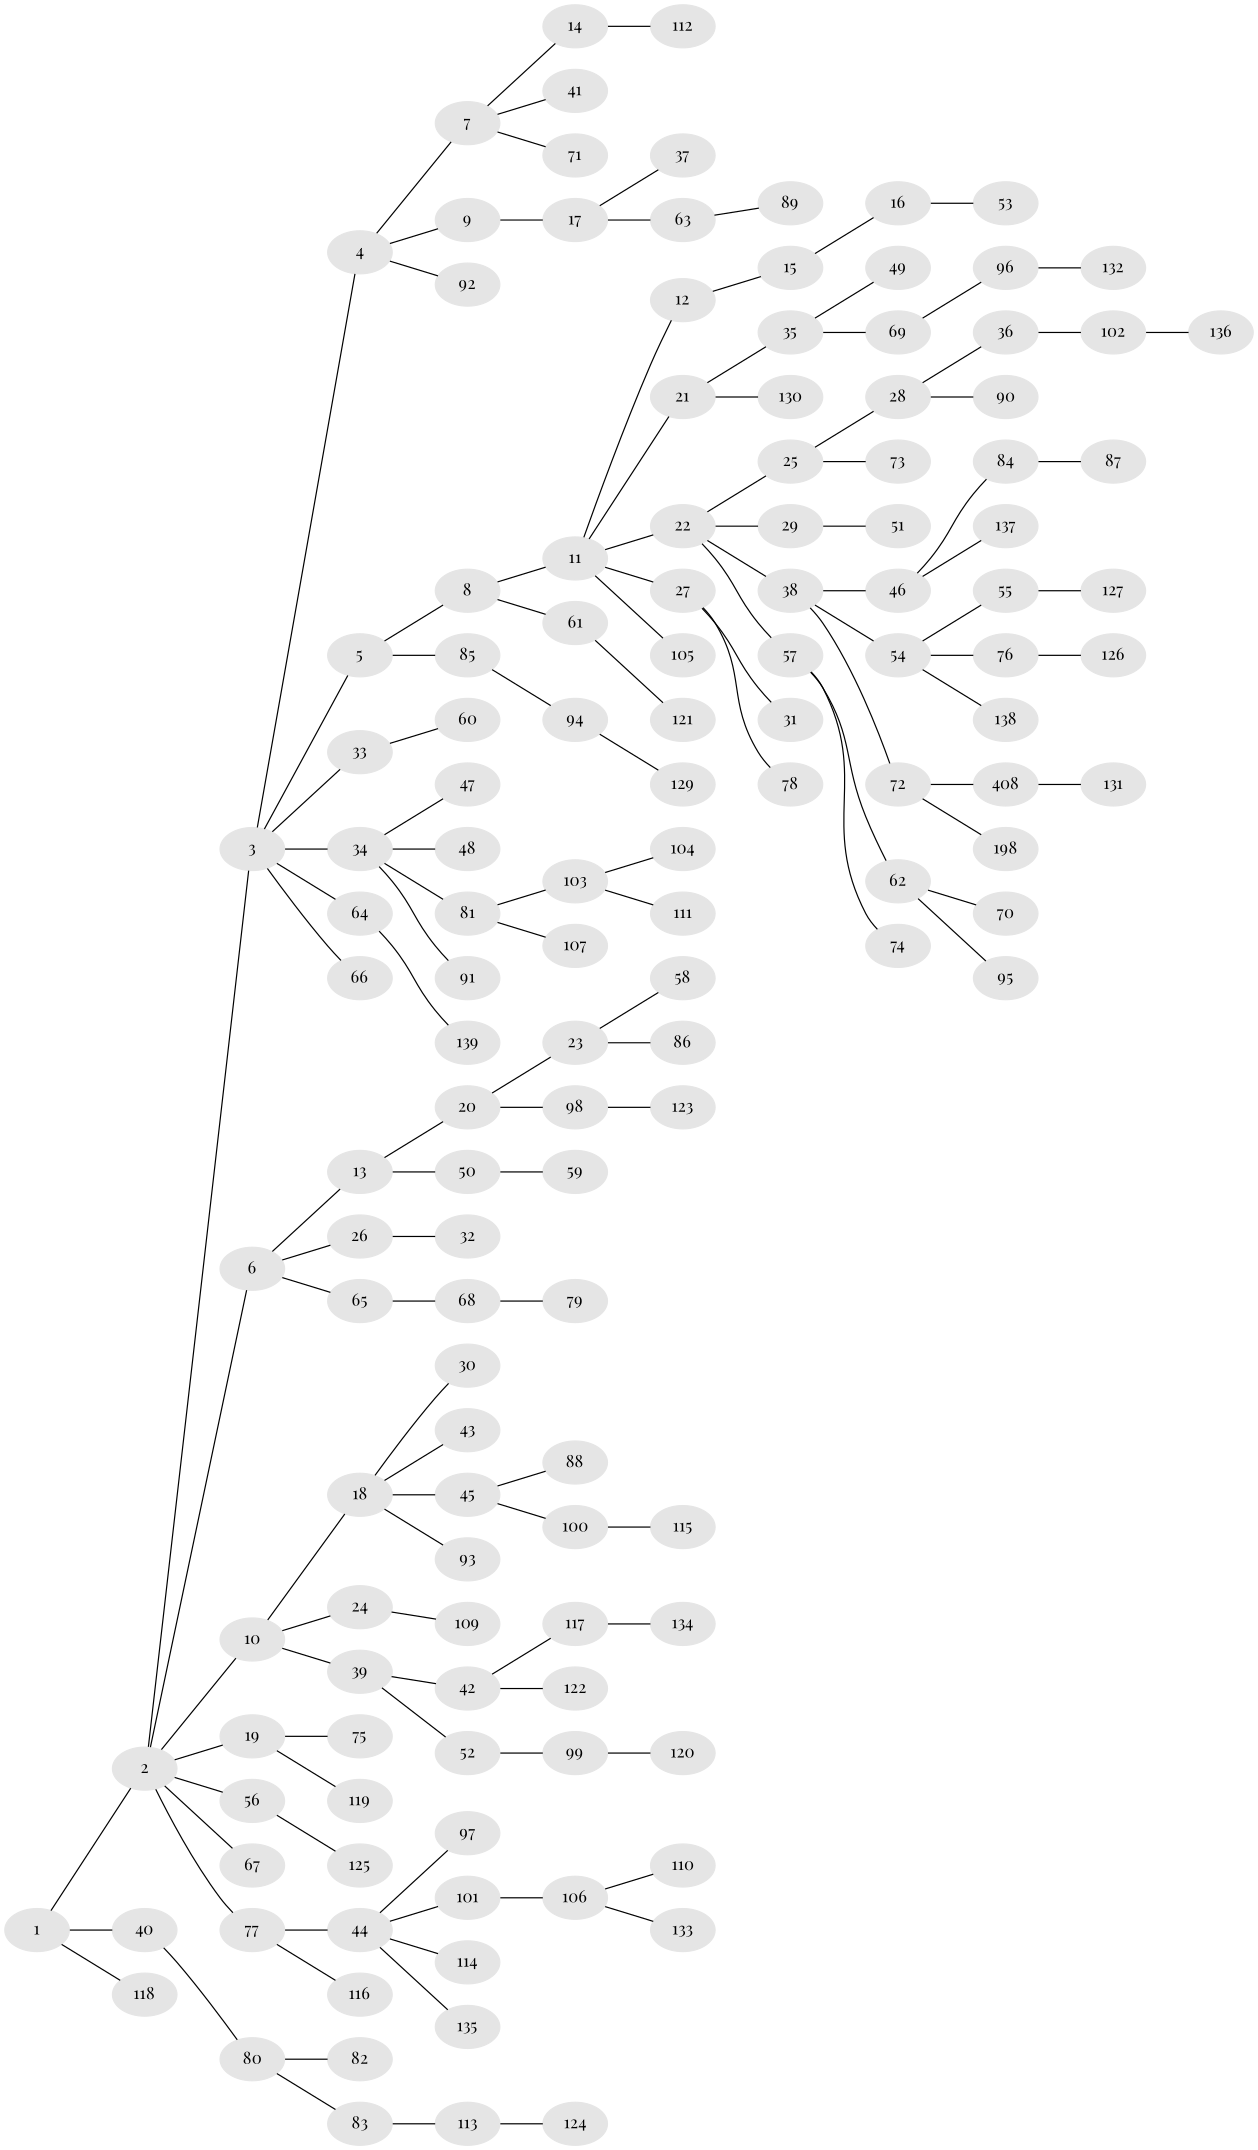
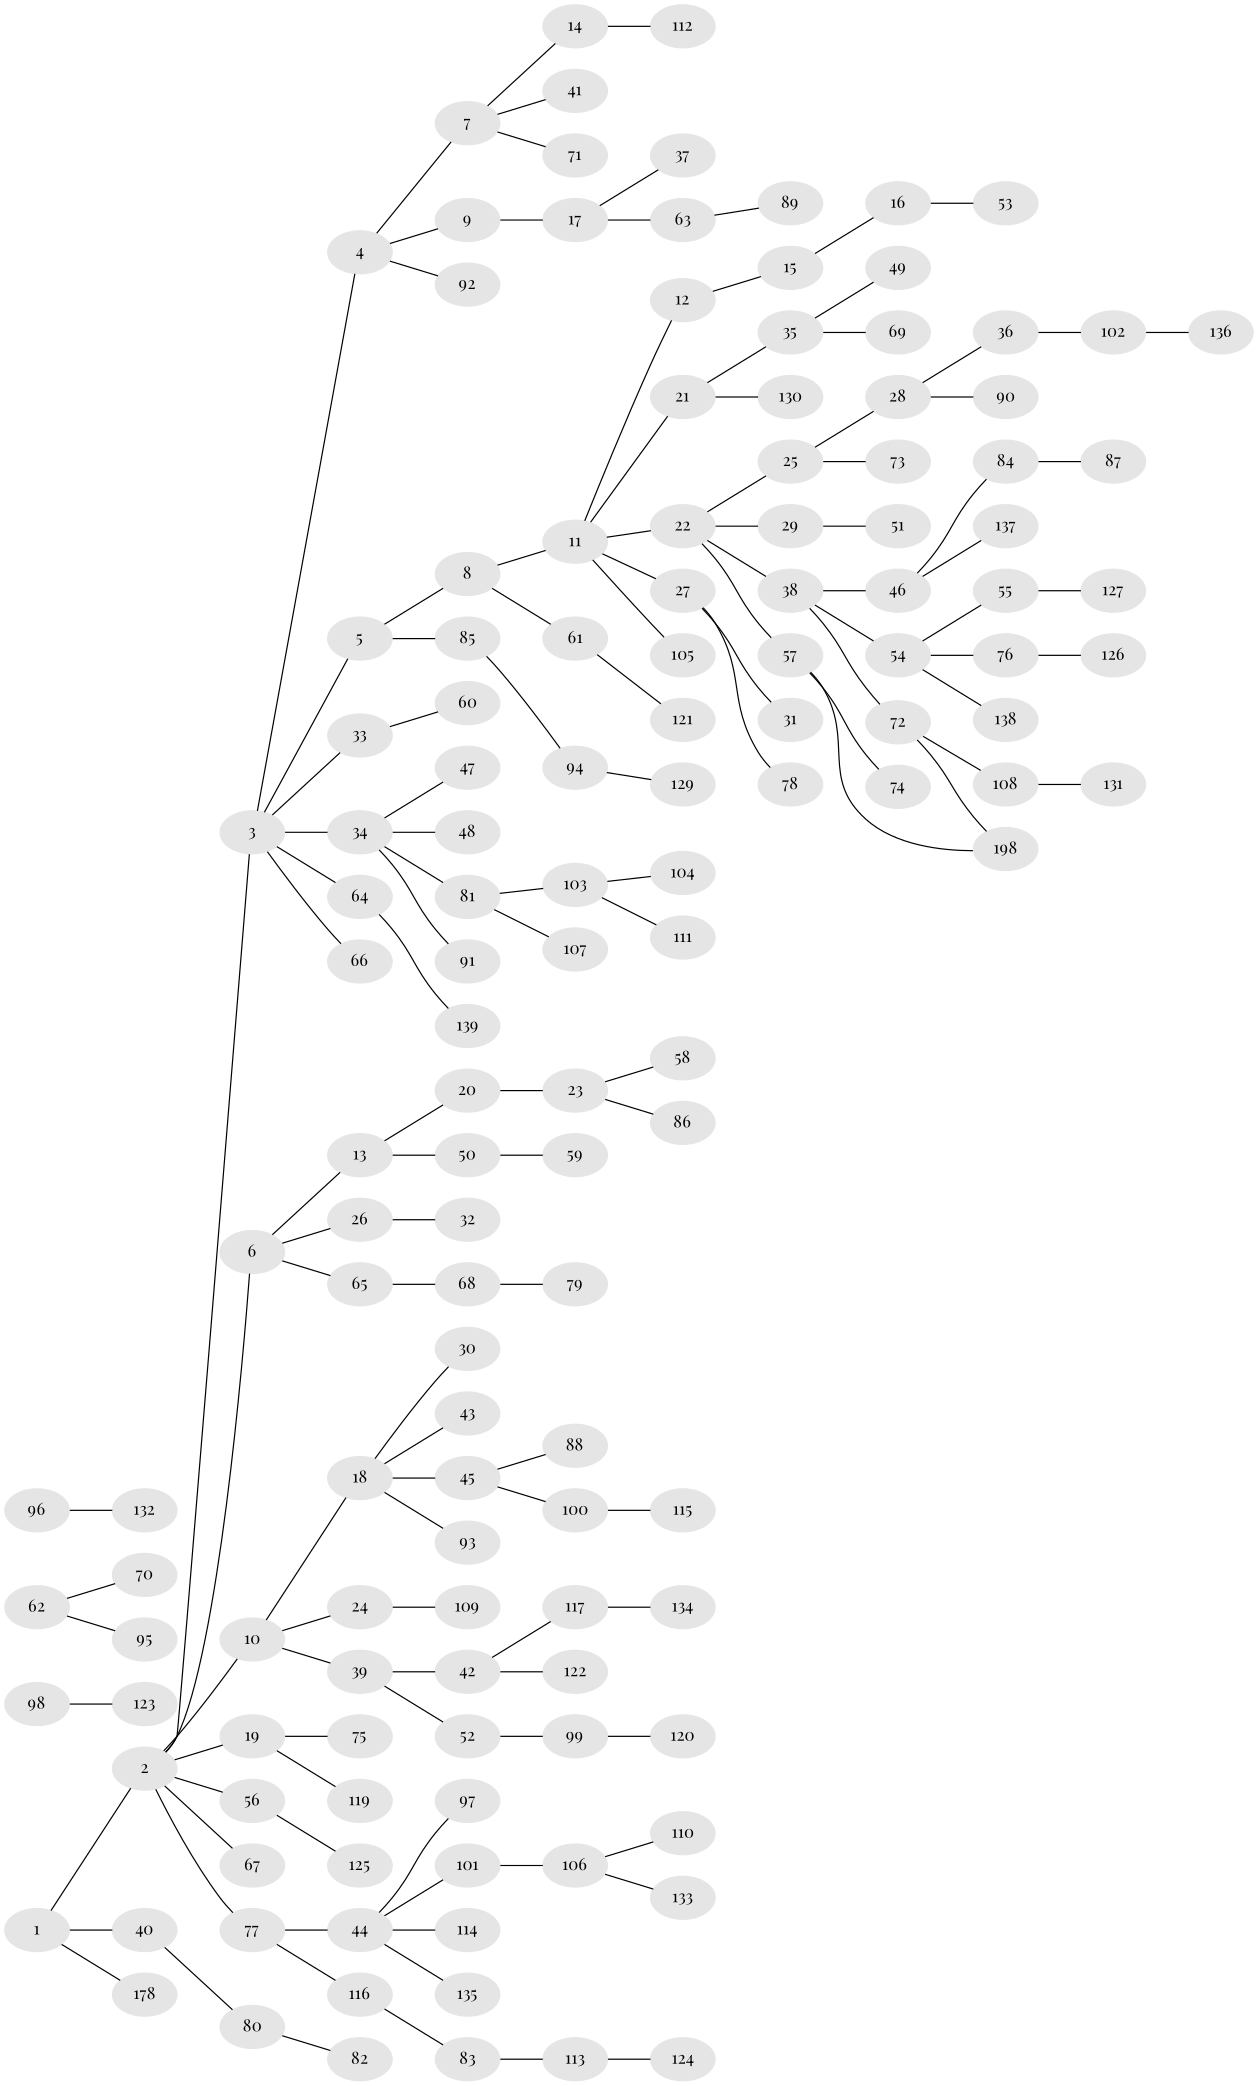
(952, 300) -> none
(852, 770) -> (851, 801)
(1006, 784) -> (1006, 784)
(522, 1107) -> none
(145, 1995) -> (145, 1995)
(306, 2092) -> (414, 2027)
